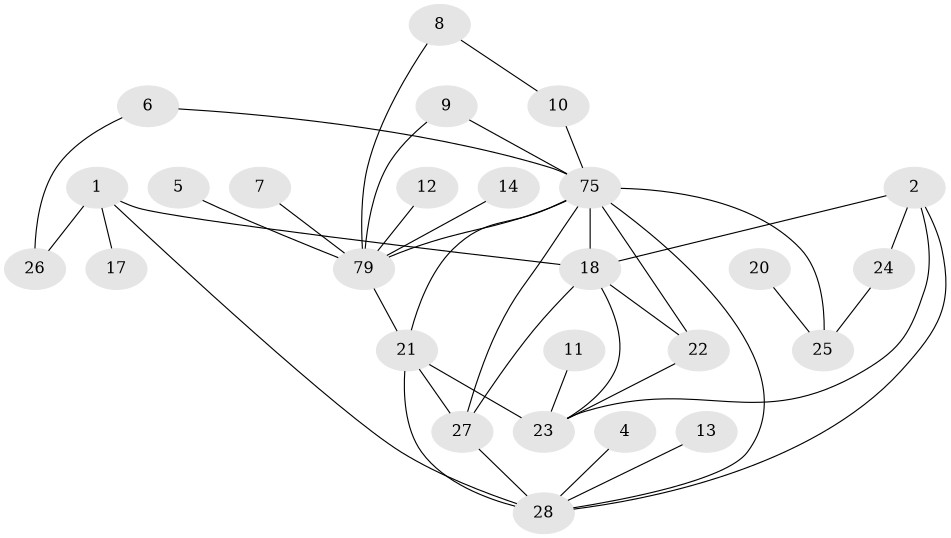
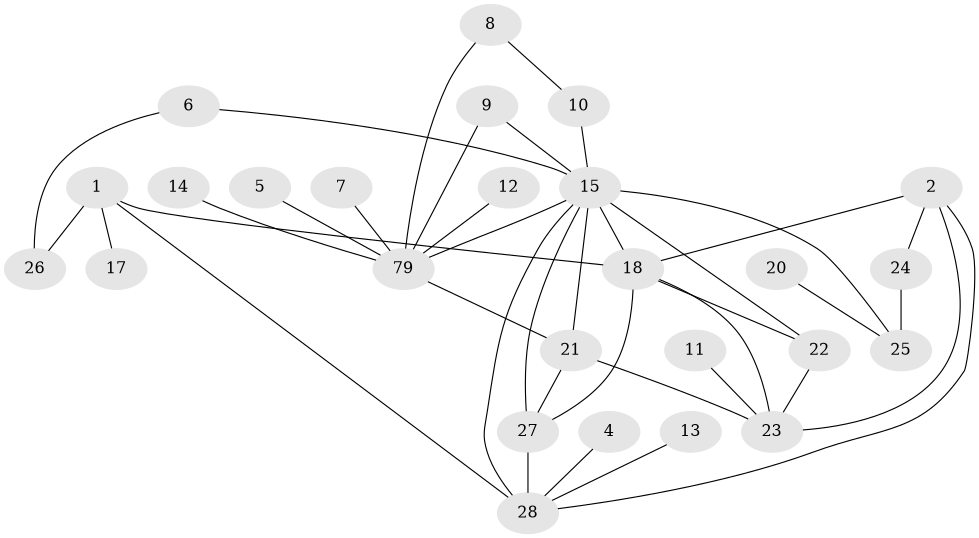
(590, 188) -> (590, 188)
(427, 458) -> none
